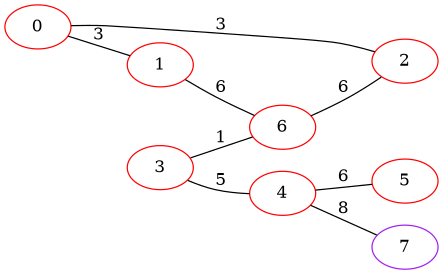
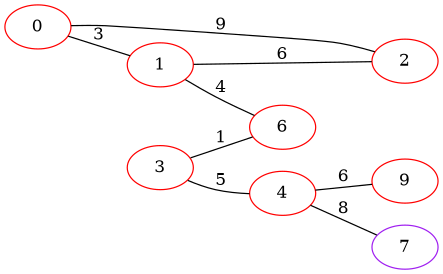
(221, 25) -> (221, 25)
(221, 87) -> (221, 87)
(347, 98) -> (283, 63)
(405, 181) -> (405, 181)
